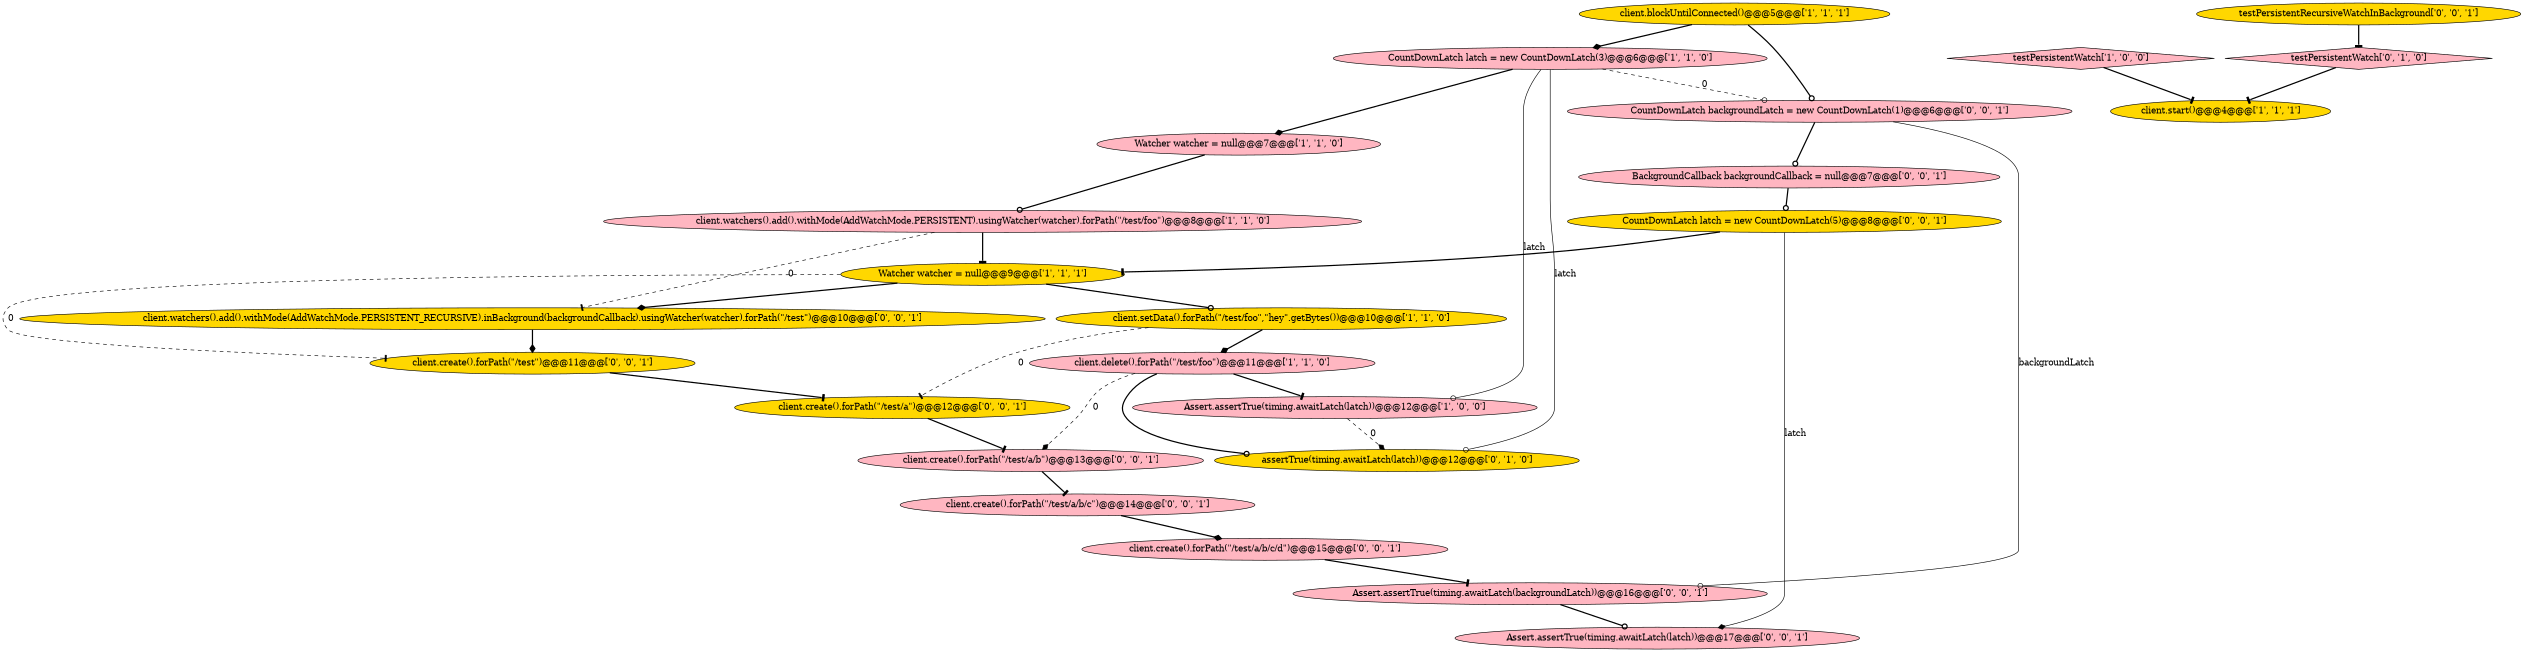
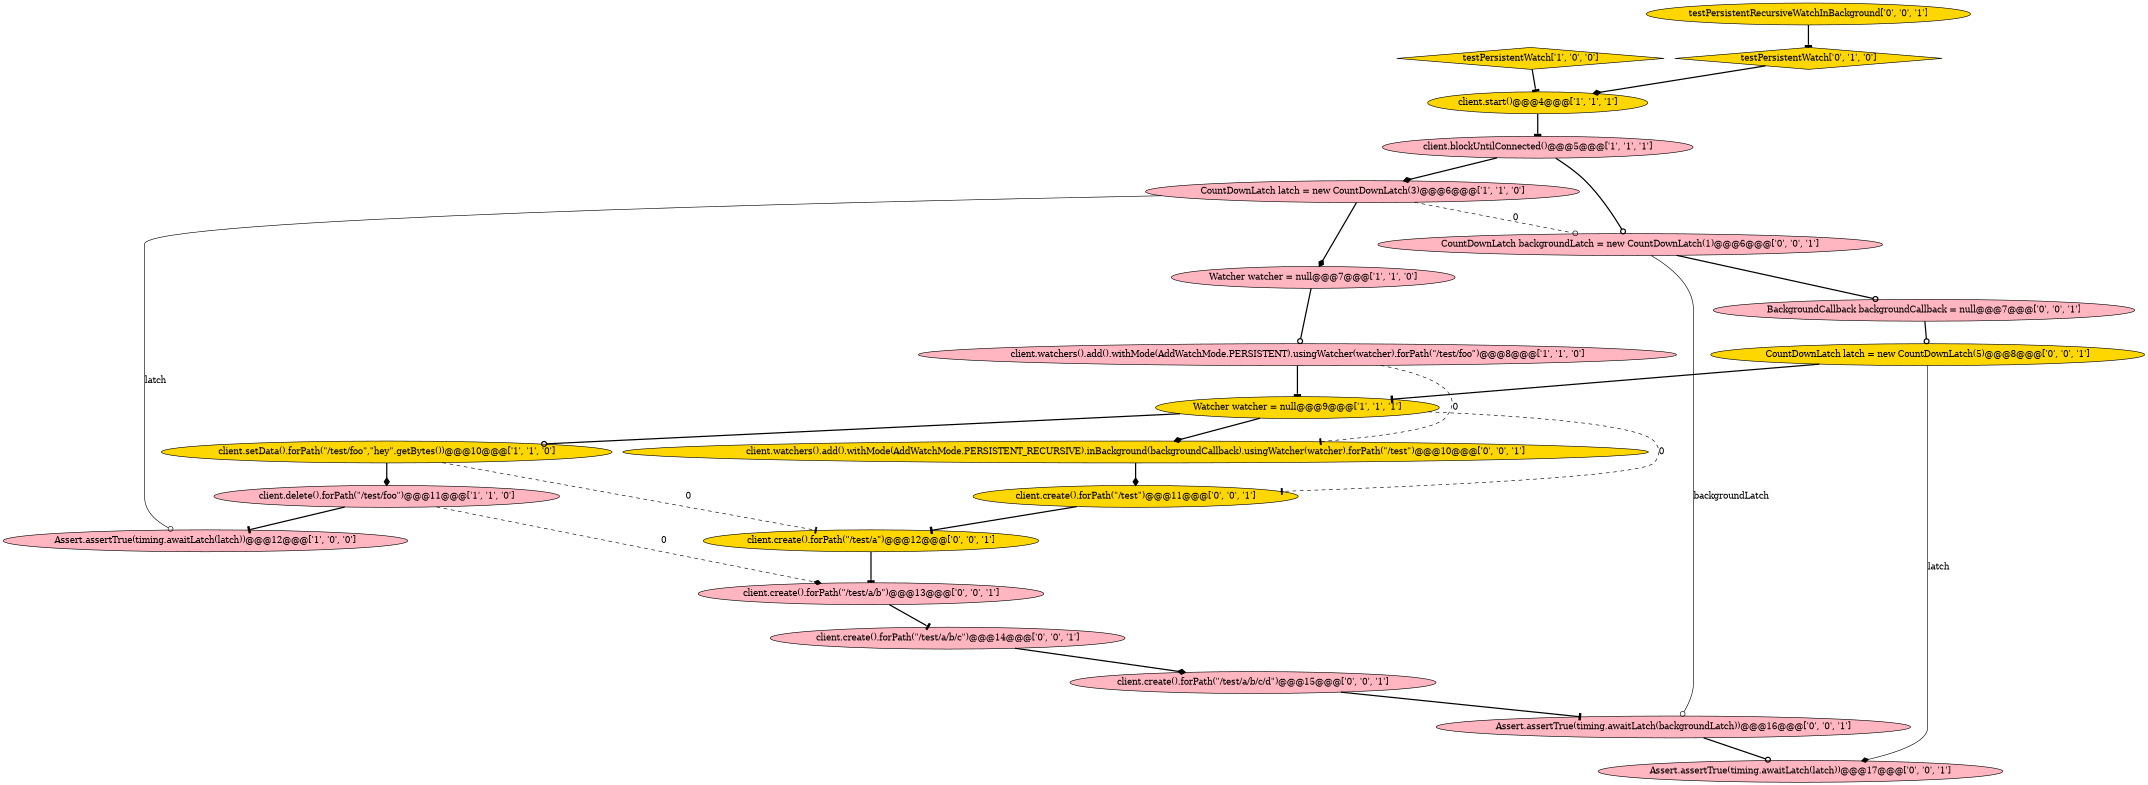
(1735, 14) -> (1538, 147)
(2081, 58) -> (1530, 58)
(2359, 58) -> (1808, 58)
(2293, 84) -> (1683, 79)
none -> (1538, 123)
(1397, 461) -> none
